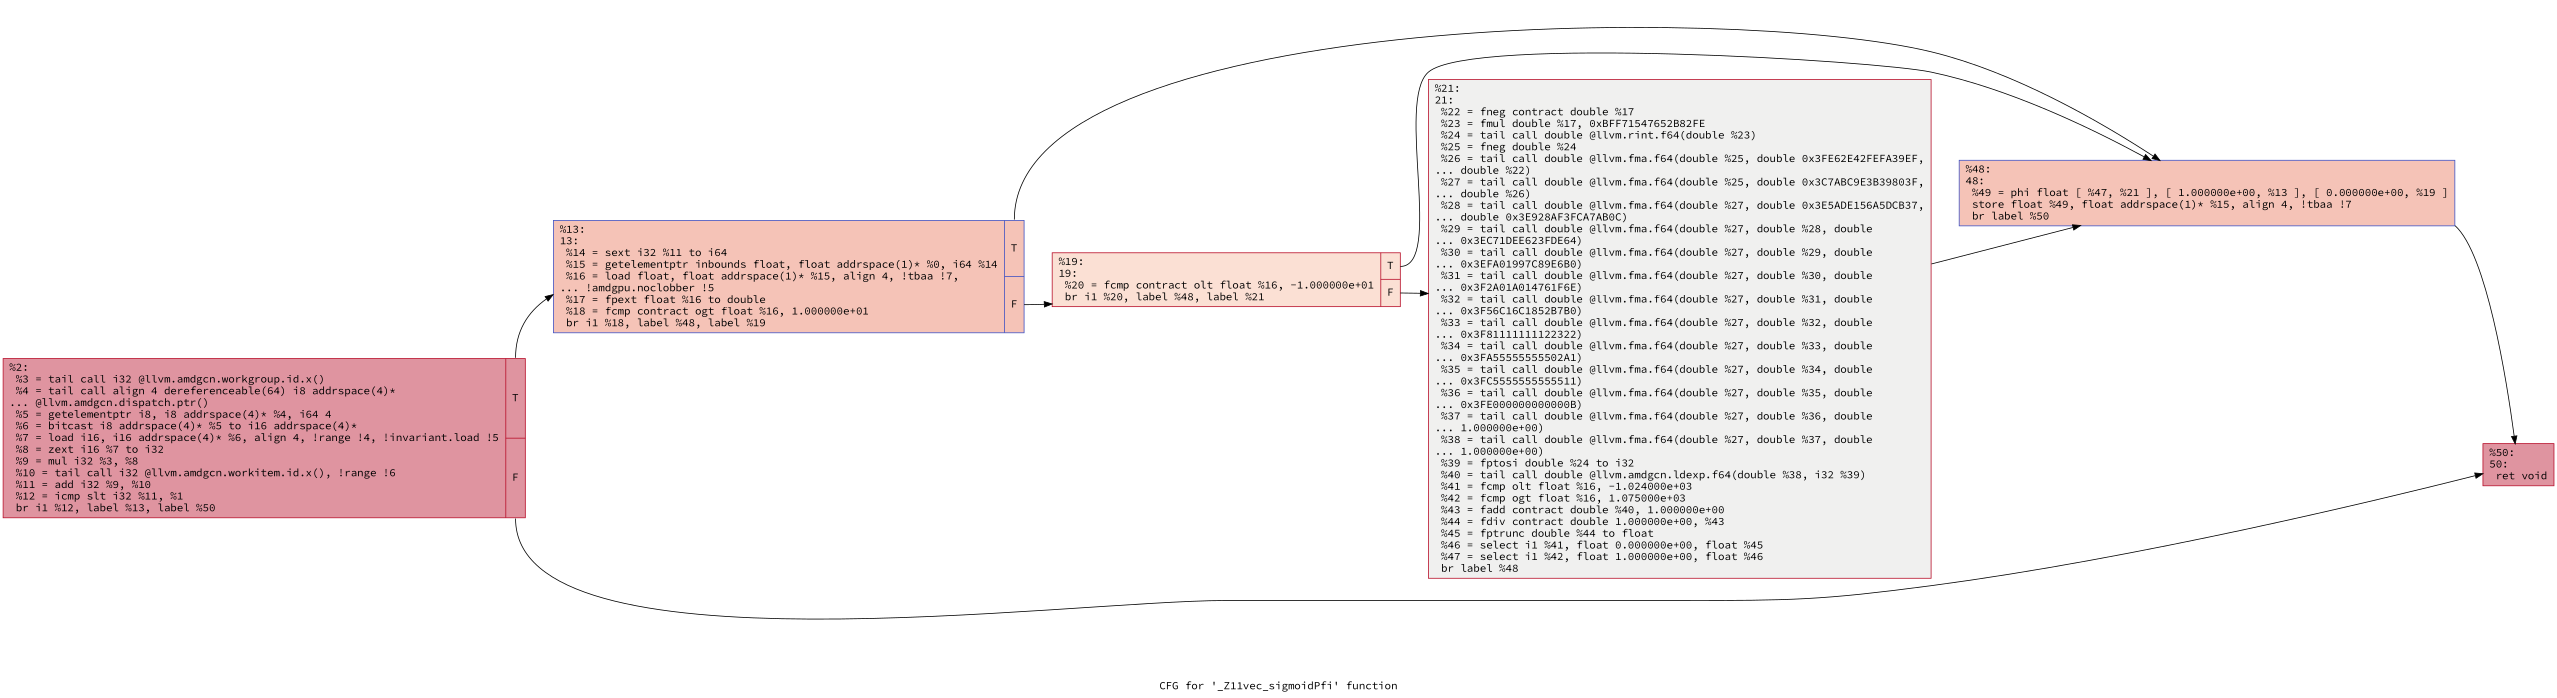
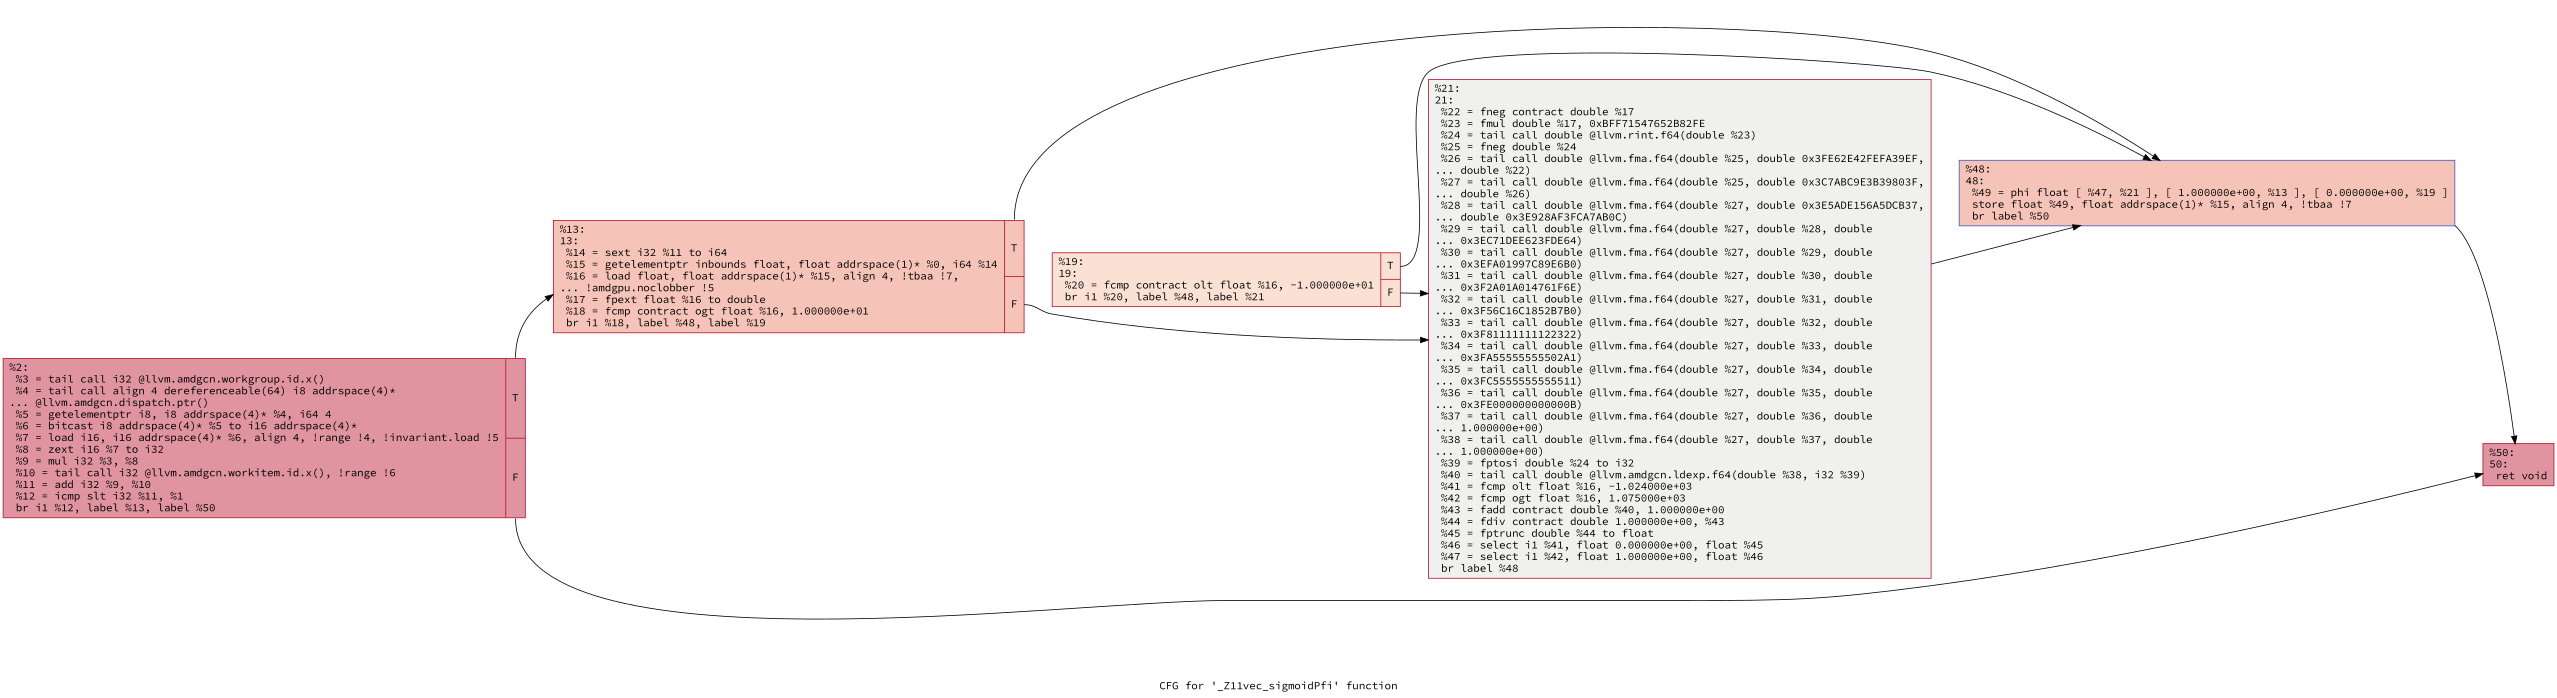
(789, 277) -> (789, 277)
(1034, 305) -> (1221, 334)
